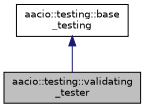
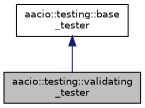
(72, 20) -> (72, 20)
